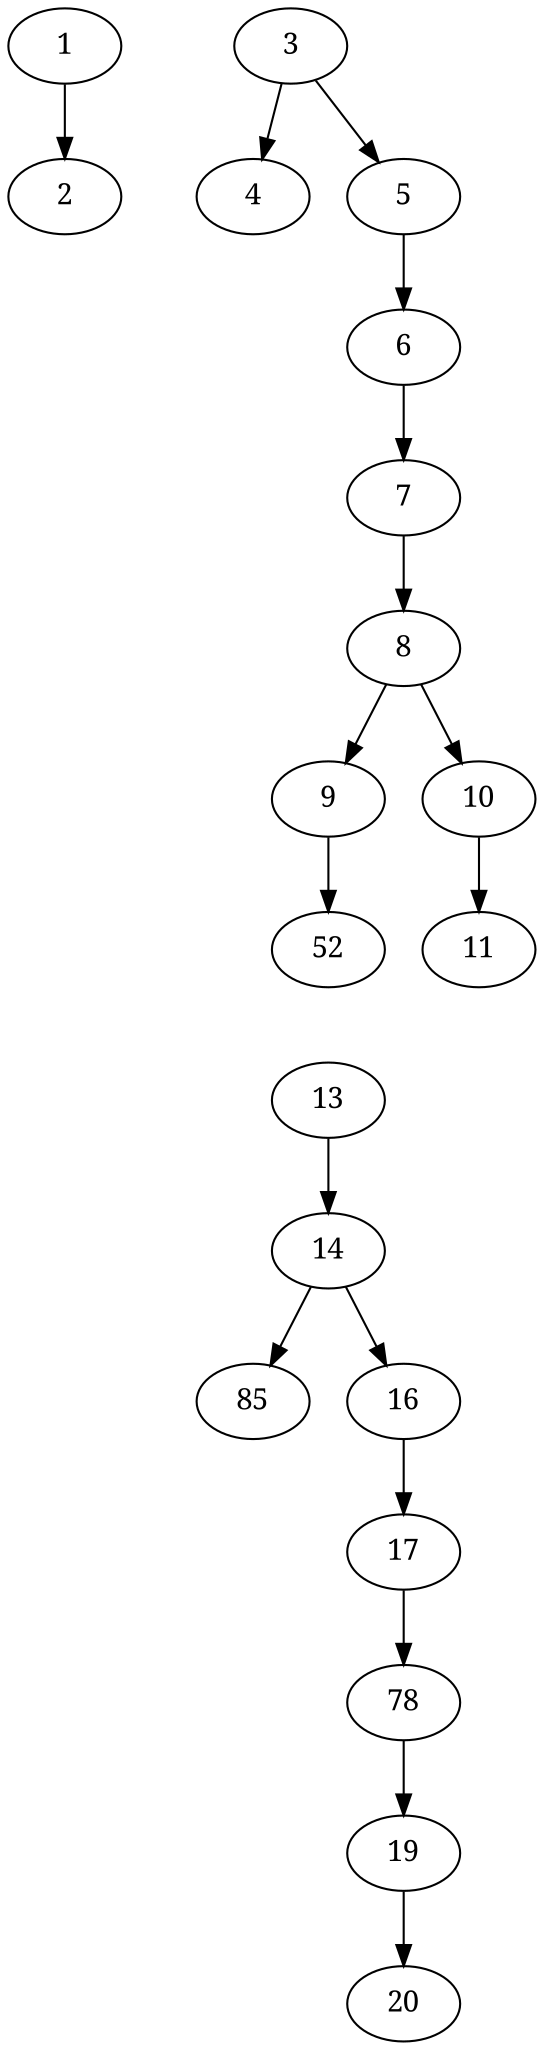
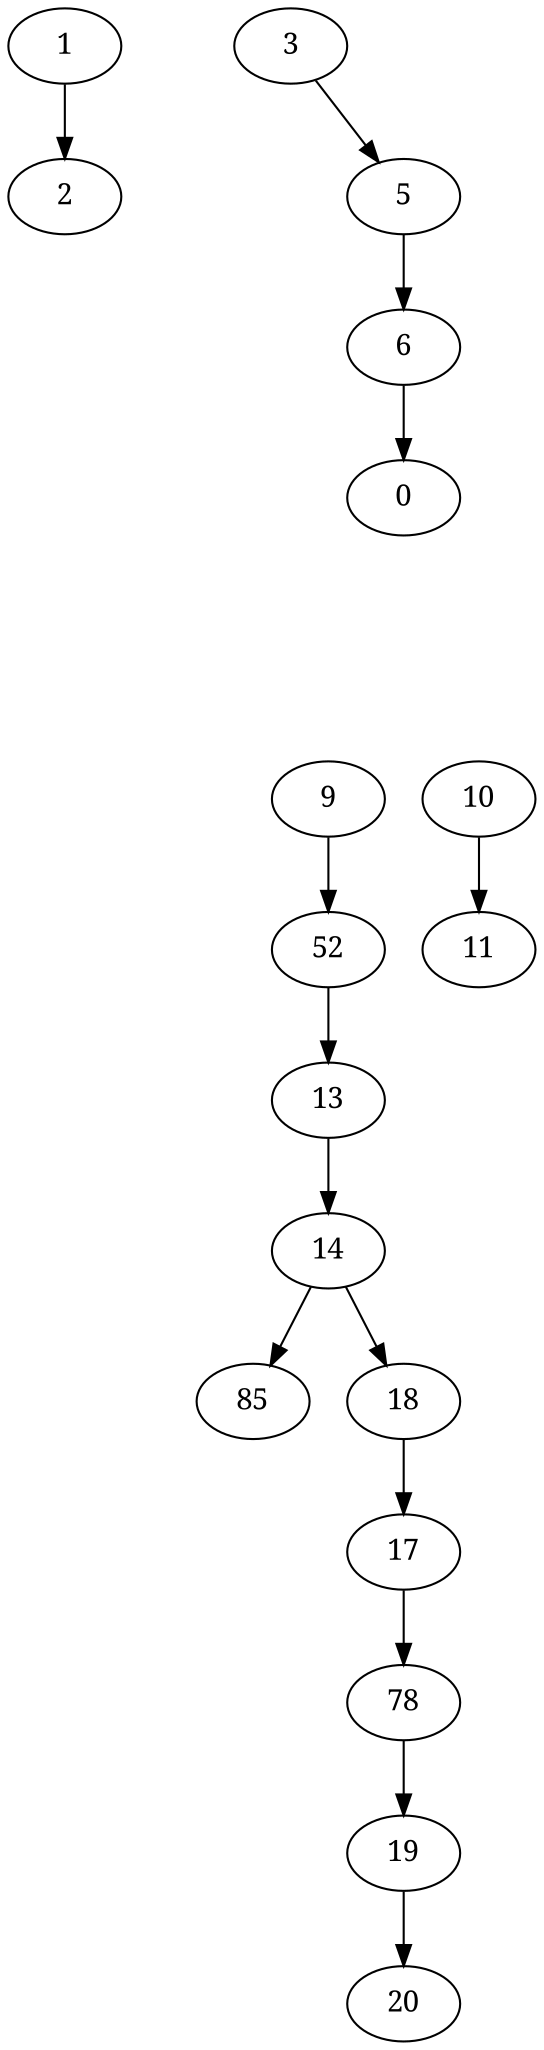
(253, 197) -> none
(404, 498) -> (404, 498)
(404, 648) -> none
none -> (328, 1015)
(404, 1401) -> (404, 1401)
